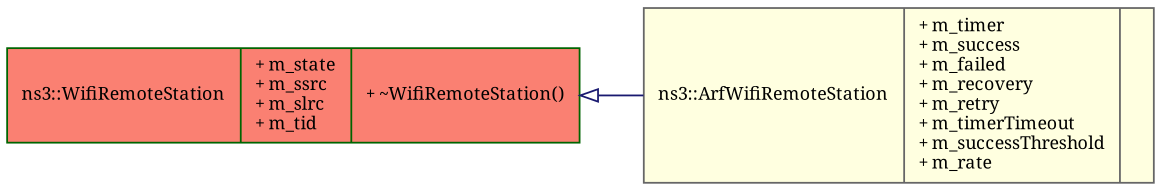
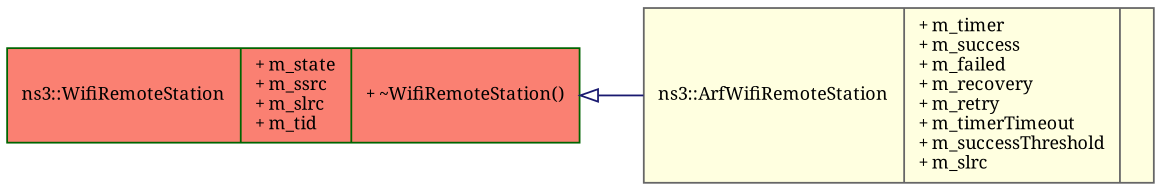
(956, 163) -> (954, 163)
